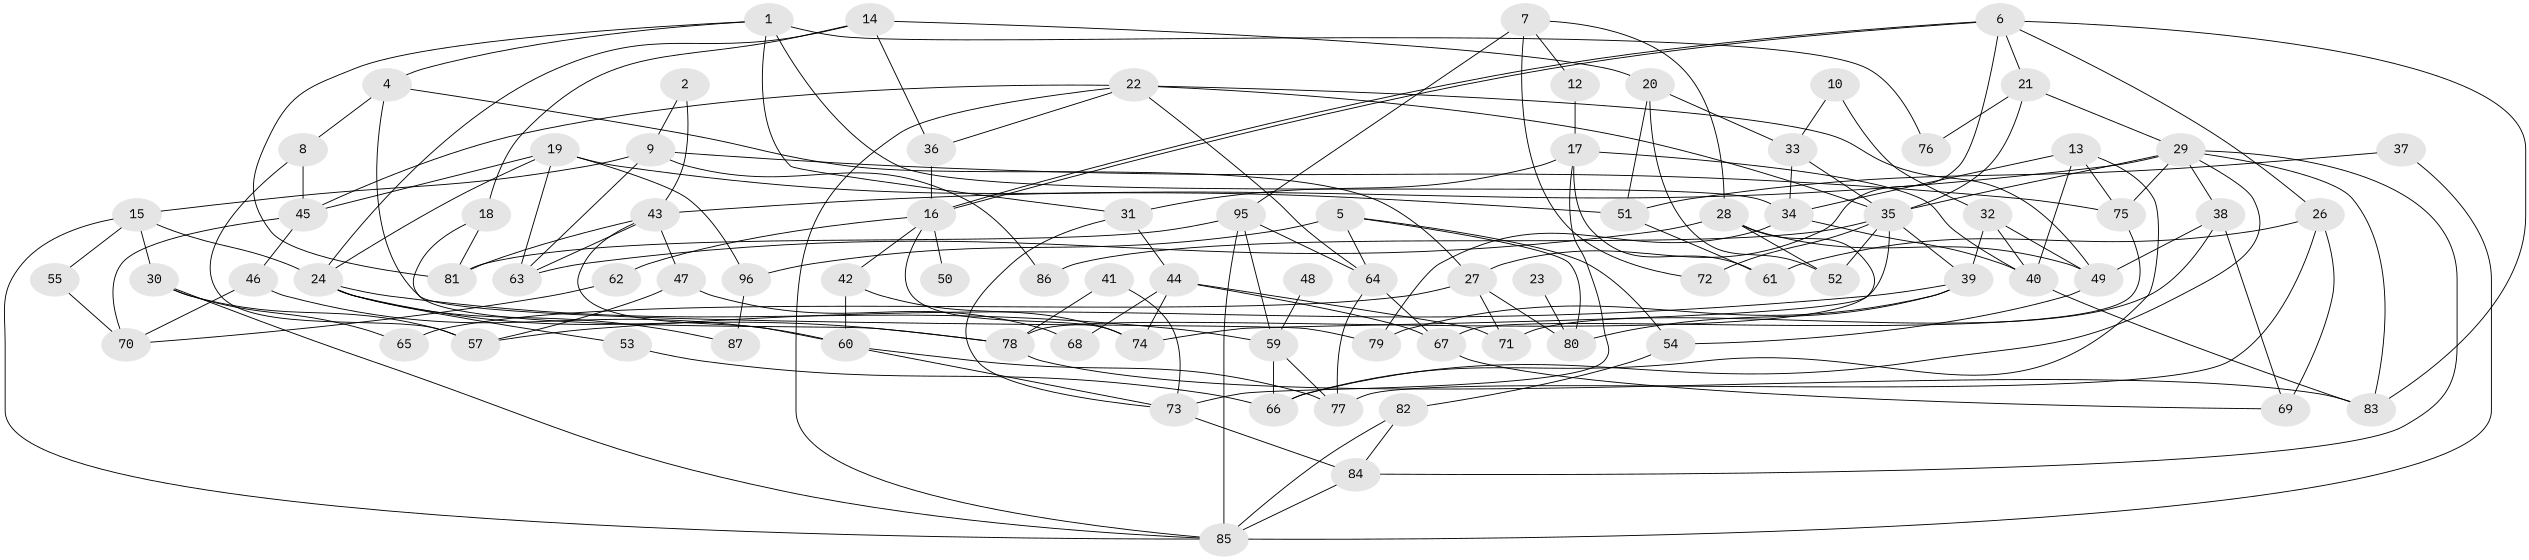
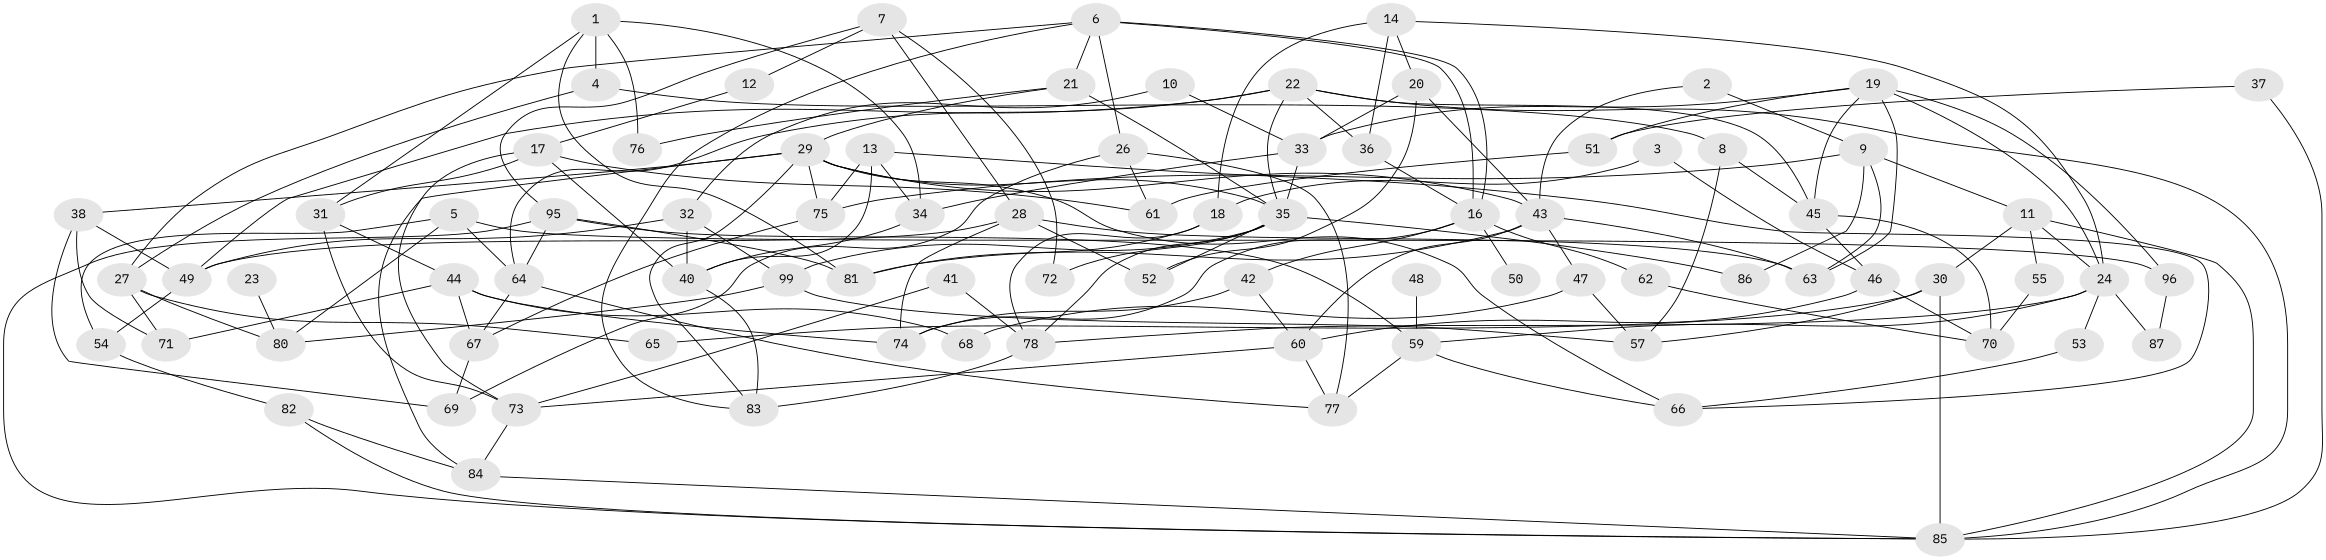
none -> (1704, 104)
(1638, 147) -> (1478, 150)
none -> (1658, 150)
(137, 215) -> (2028, 215)
(1969, 280) -> (786, 280)
(1376, 345) -> none
